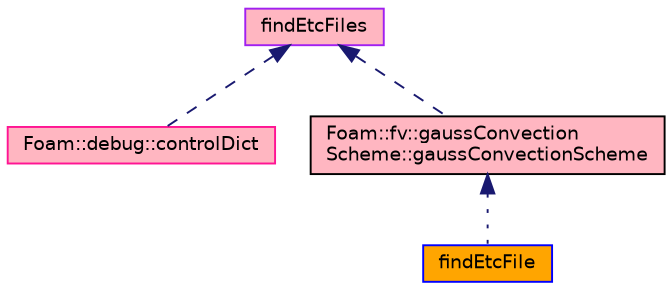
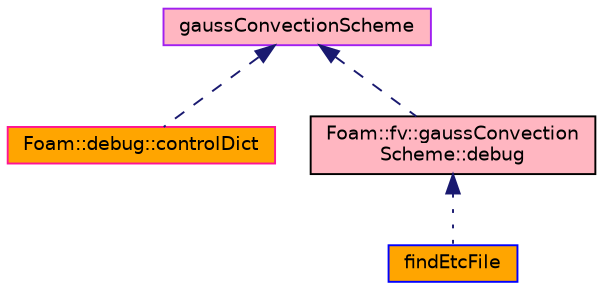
(315, 27) -> (297, 27)
(141, 145) -> (141, 145)
(488, 145) -> (453, 145)
